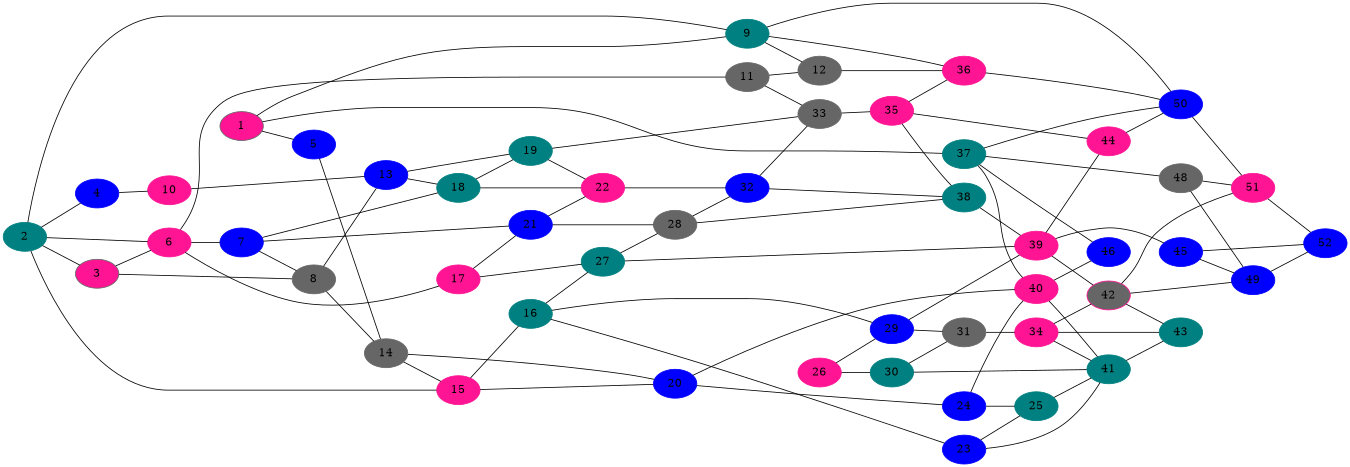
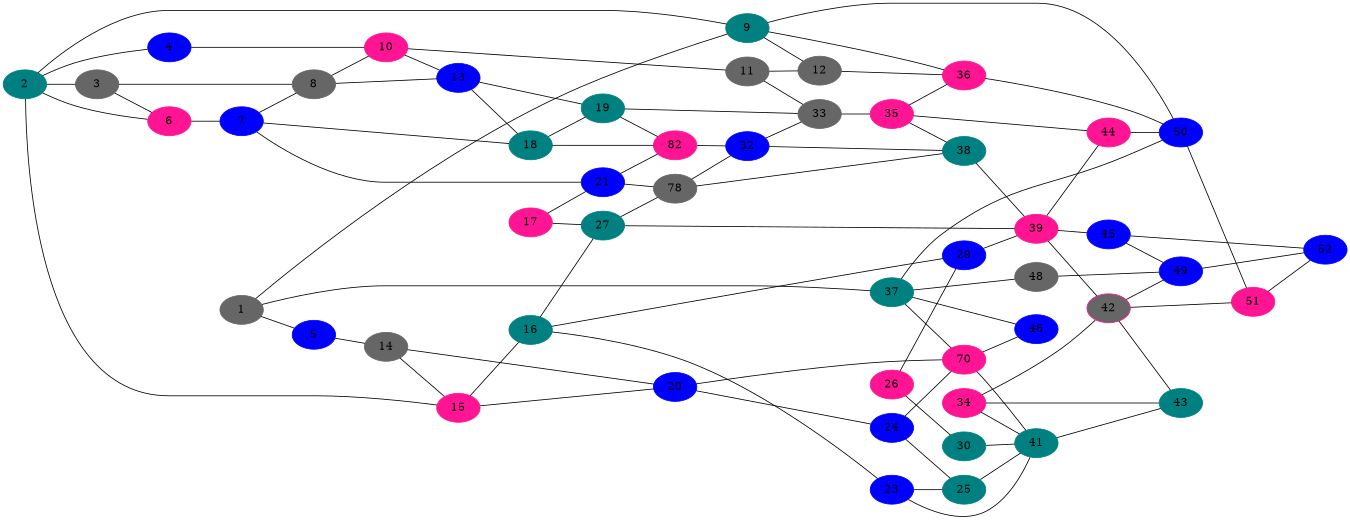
(403, 79) -> (567, 59)
(242, 126) -> (242, 310)
(1217, 183) -> none
(603, 188) -> (675, 145)
(675, 225) -> (675, 189)
(97, 274) -> (97, 84)
(1036, 289) -> (964, 360)
(308, 303) -> none
(350, 316) -> (350, 66)
(964, 332) -> none
